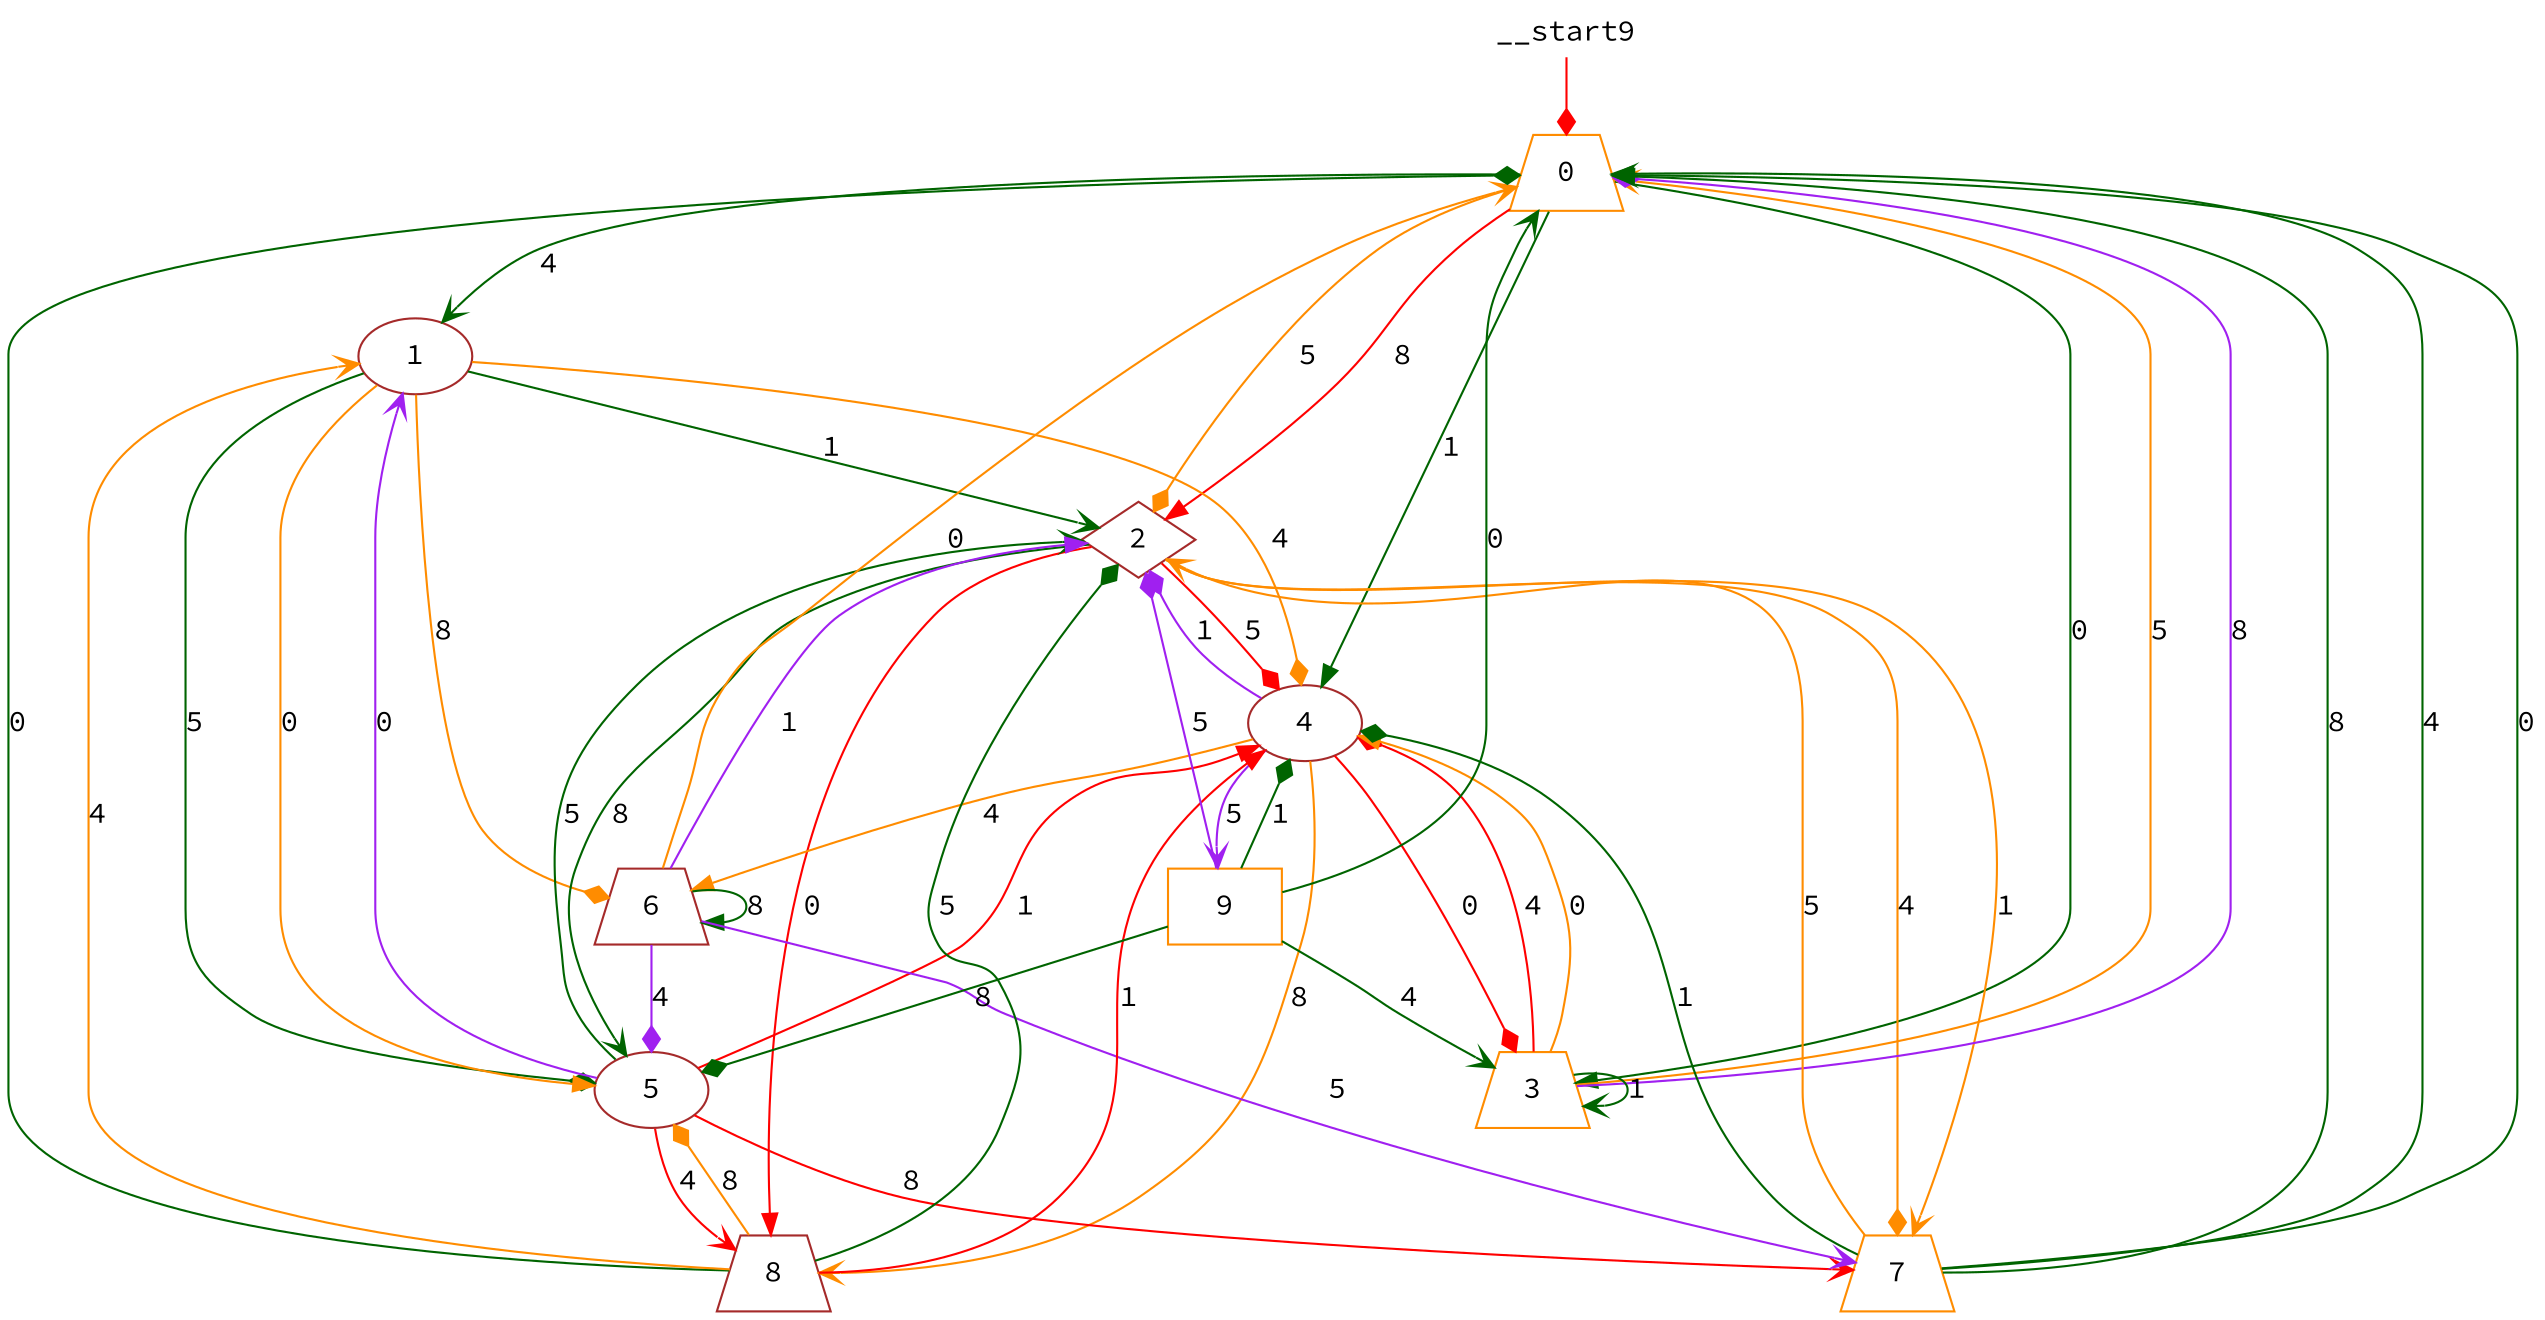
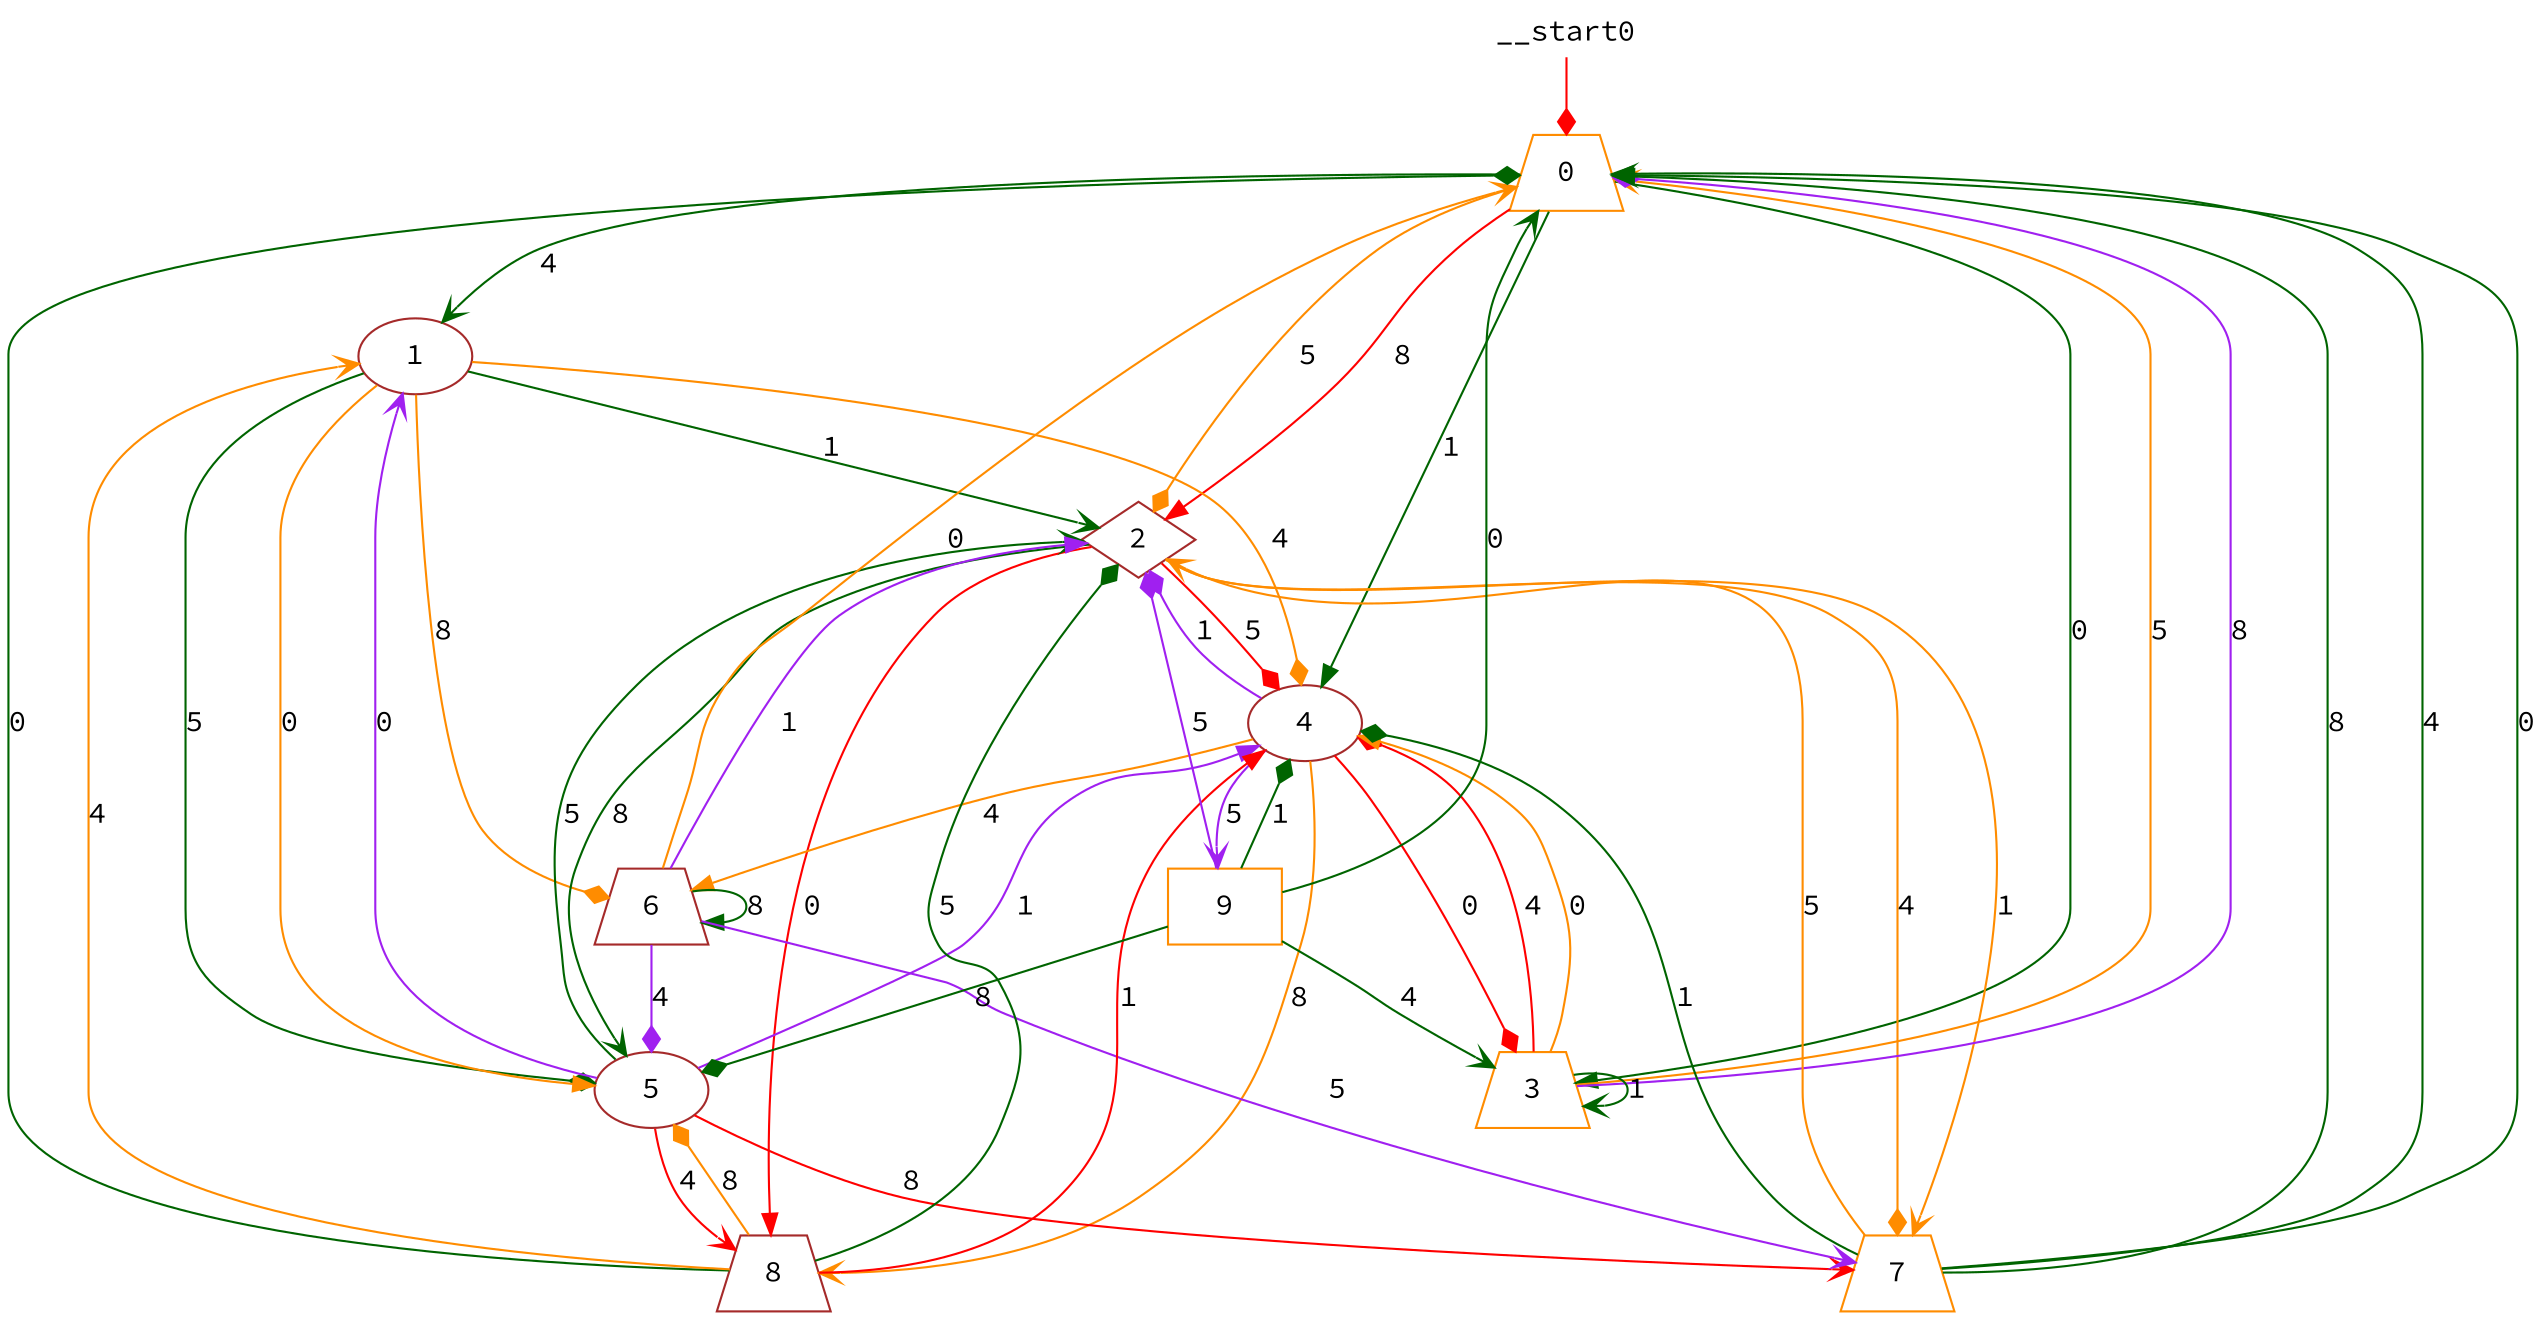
(1566, 33) -> (1566, 33)
(987, 921) -> (987, 921)
